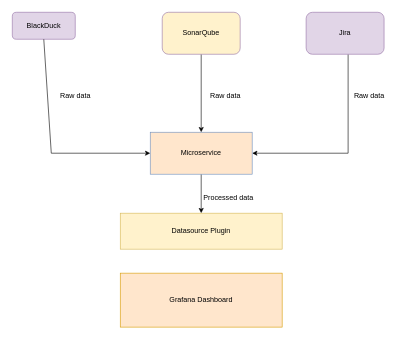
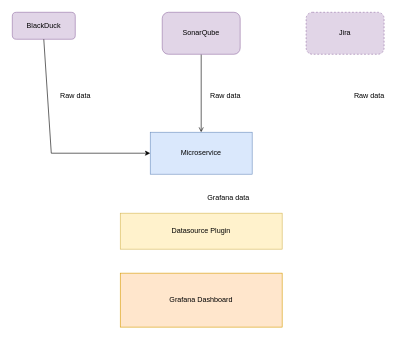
(201, 33) -> (201, 33)
(345, 33) -> (345, 33)
(201, 126) -> (201, 128)
(201, 153) -> (201, 153)
(257, 153) -> none
(229, 198) -> (229, 198)
(201, 207) -> none
